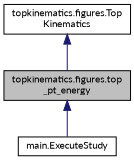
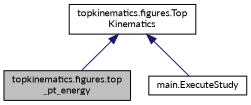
(67, 124) -> (171, 59)
